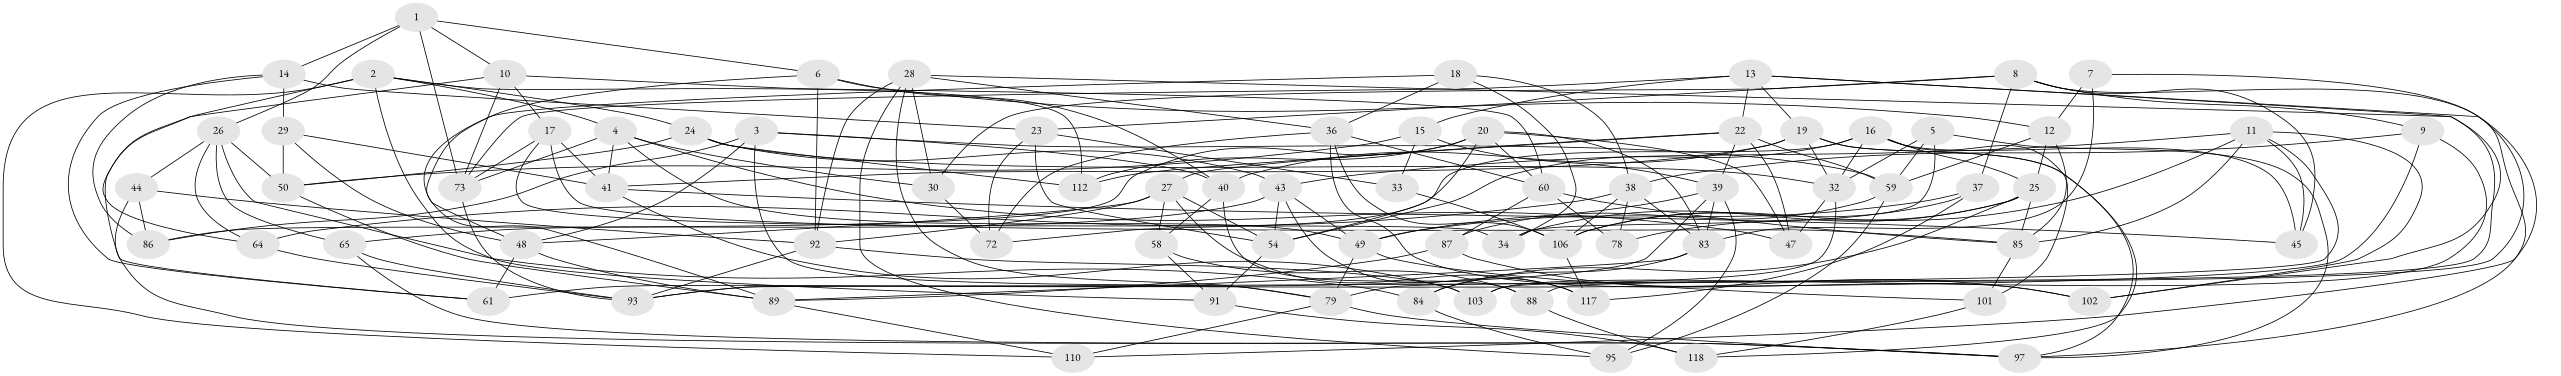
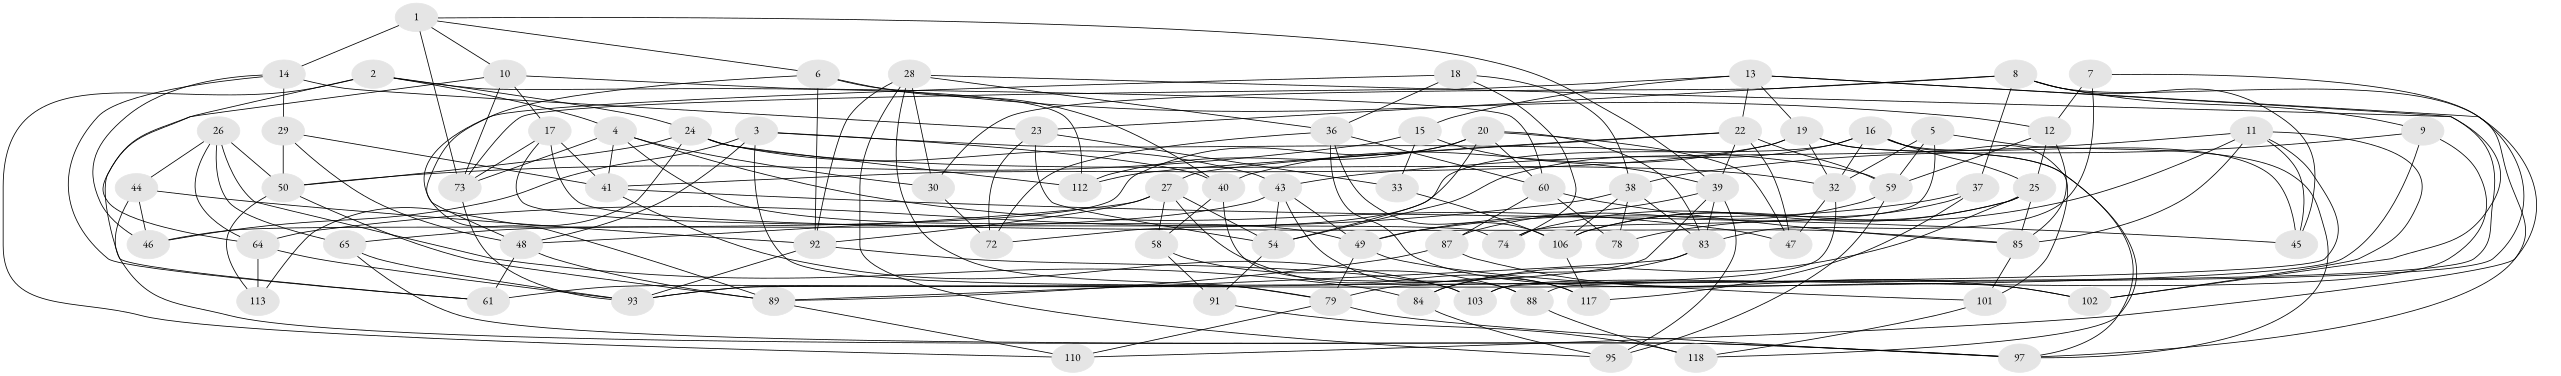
(326, 78) -> (1088, 26)
(148, 245) -> (148, 245)
(1504, 245) -> (1504, 245)
(734, 283) -> none
none -> (258, 301)
